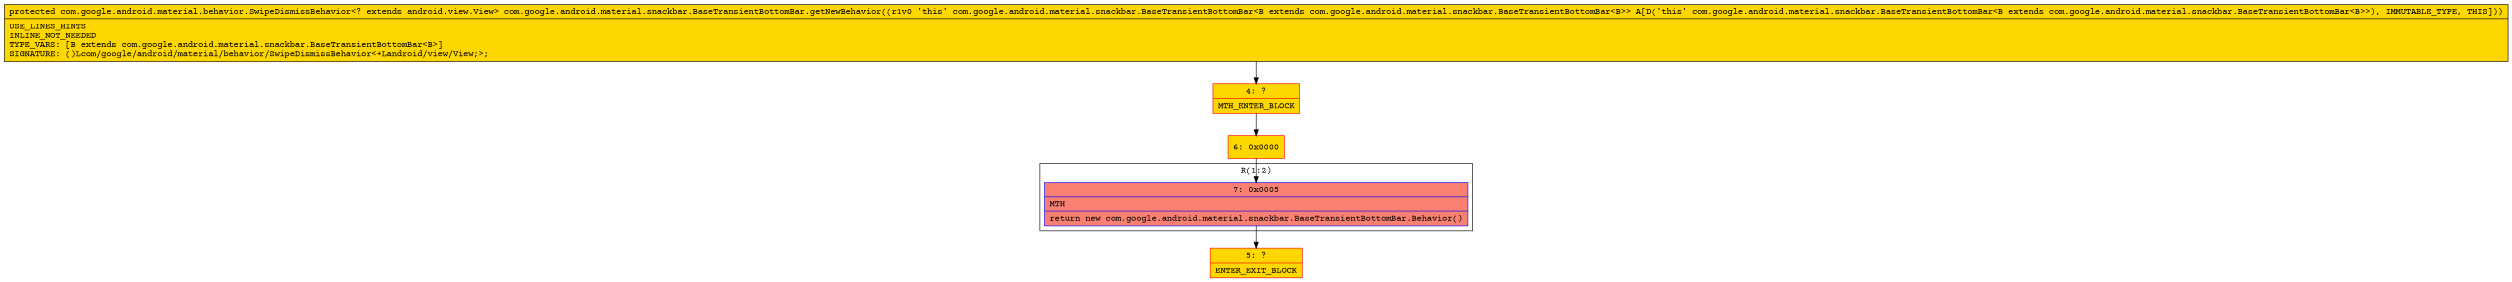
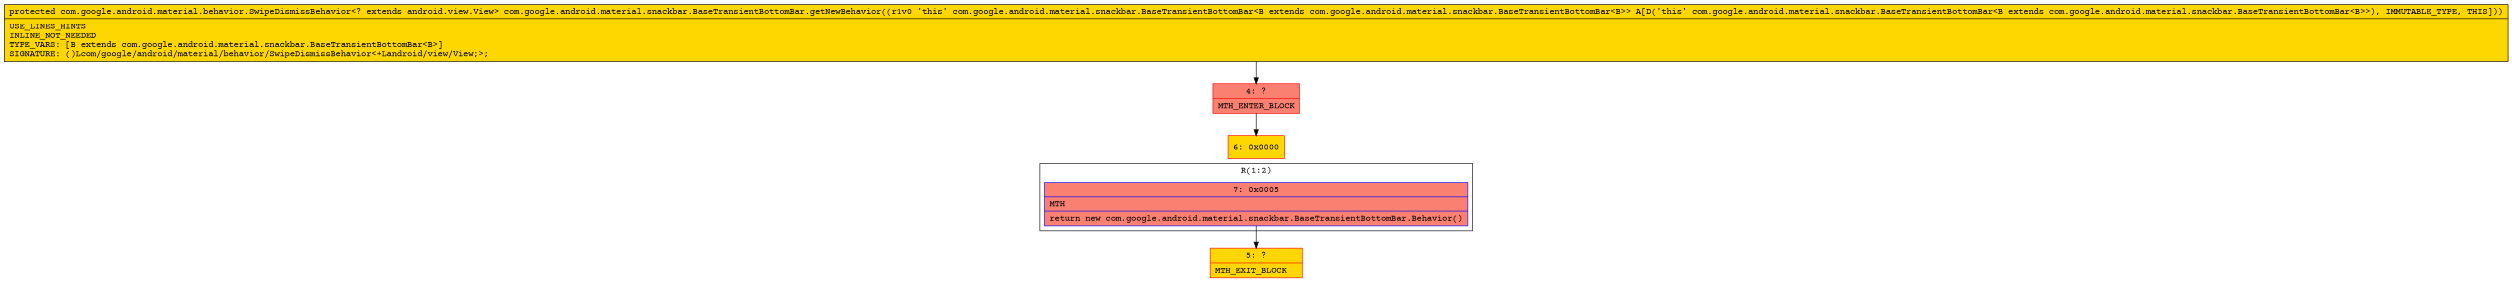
(1256, 99) -> (1256, 99)
(1256, 167) -> none
(1256, 270) -> (1251, 270)
